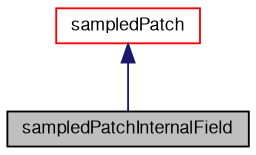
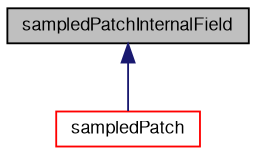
(128, 87) -> (128, 87)
